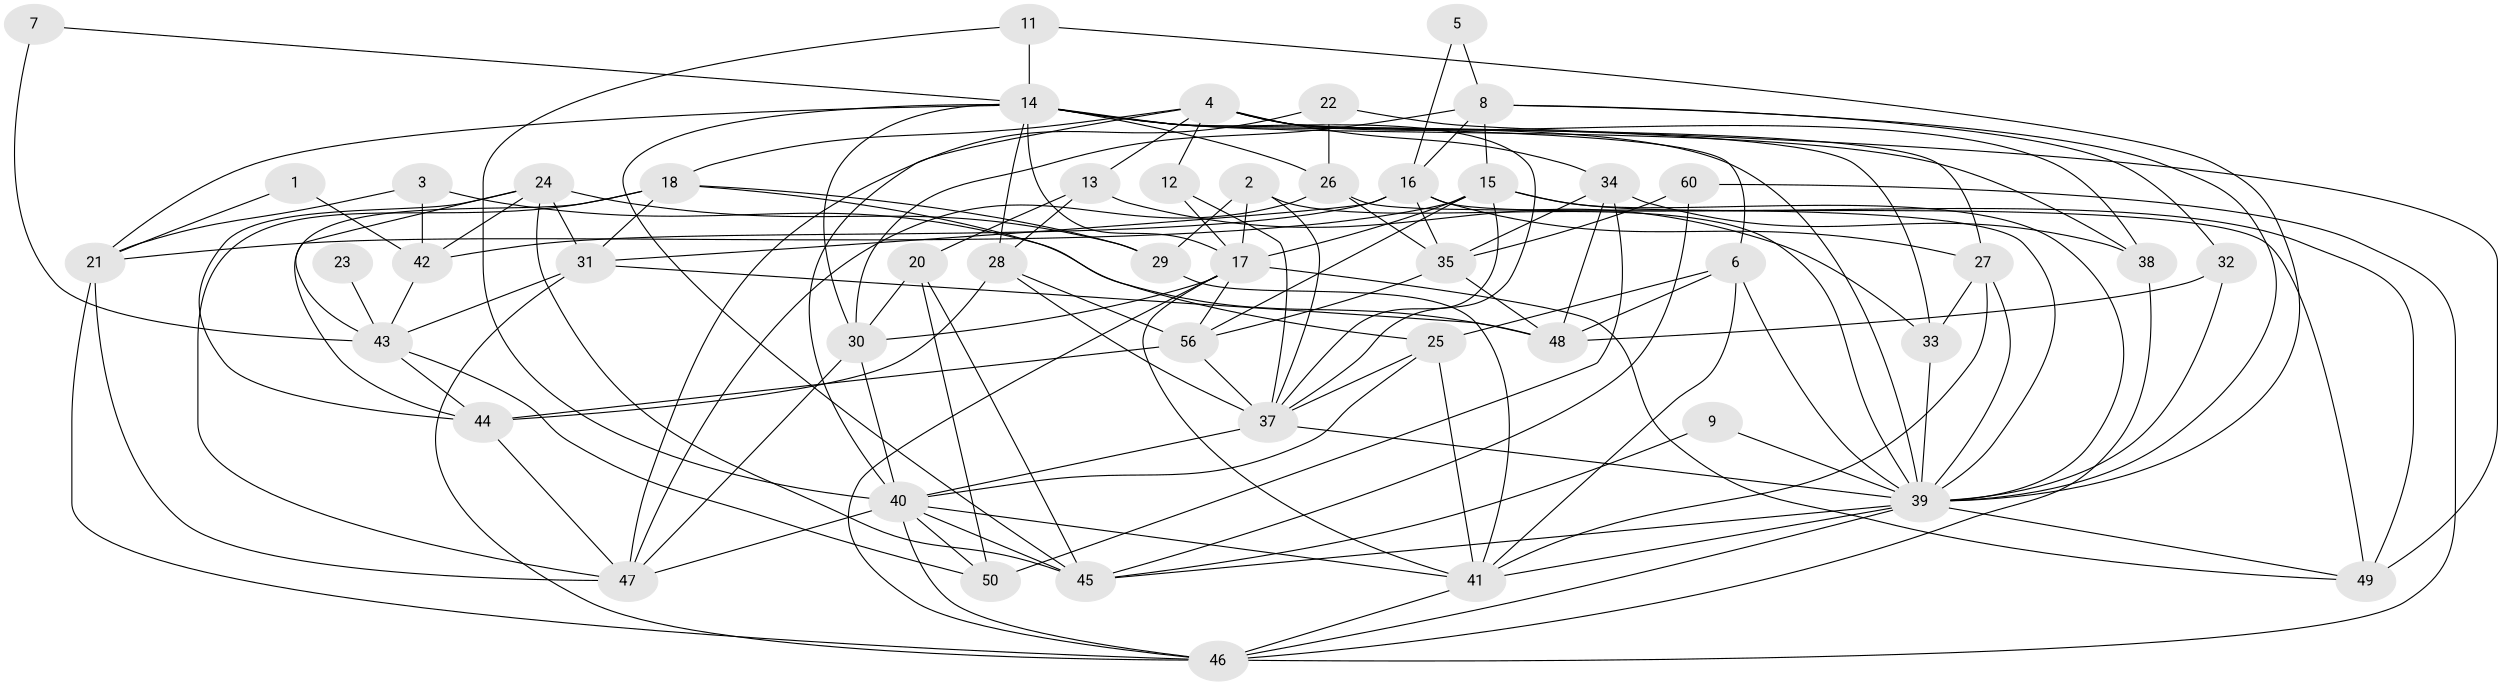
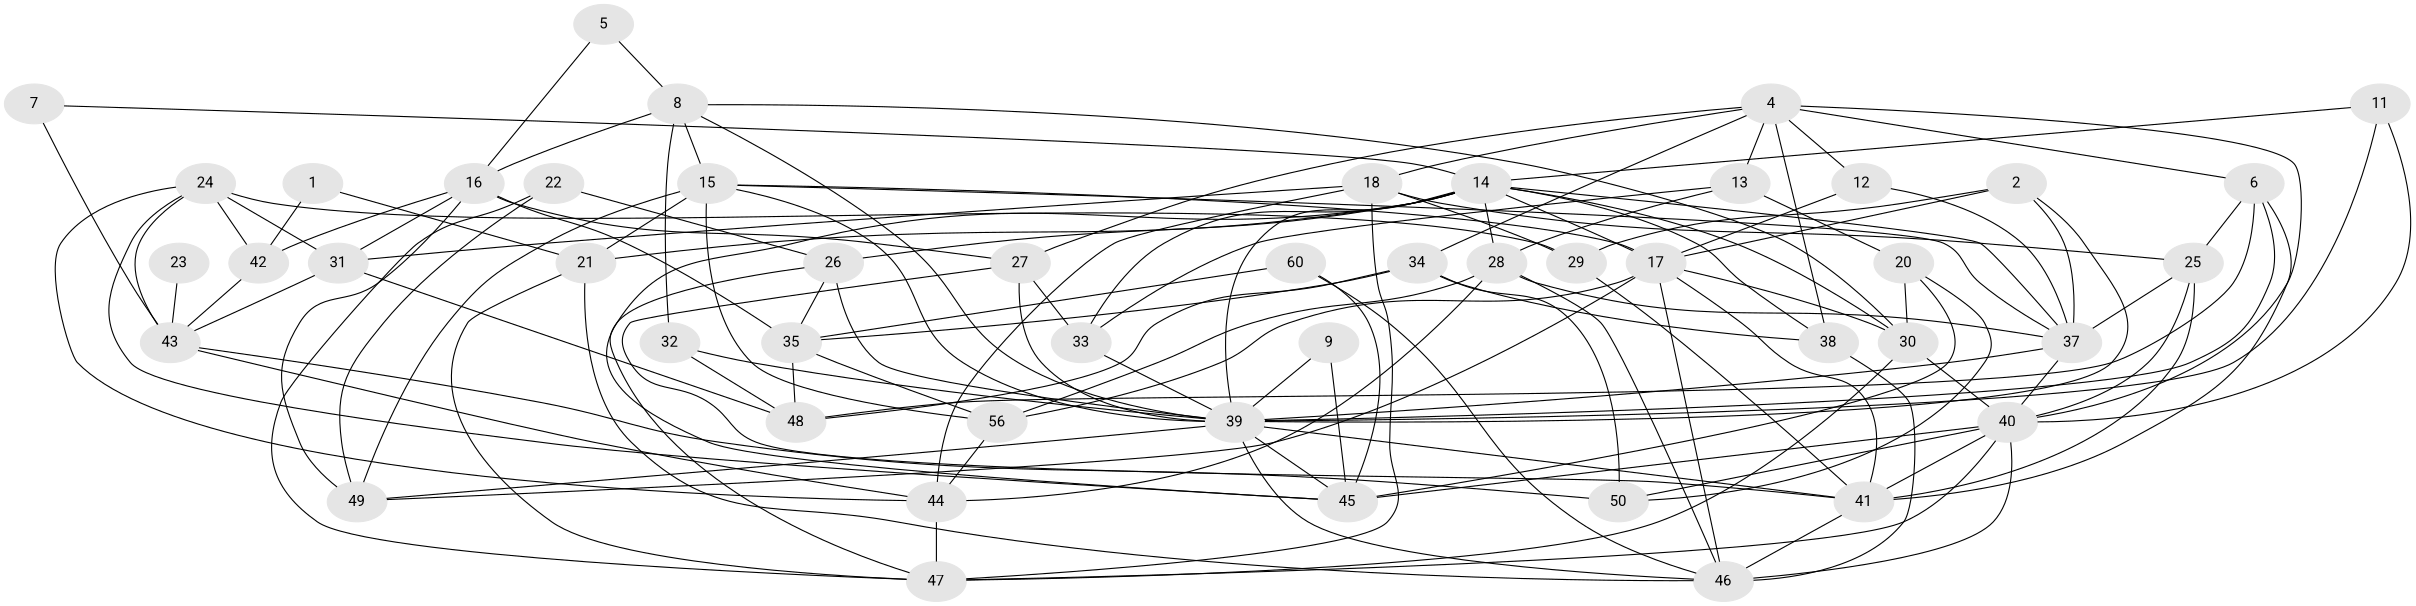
(422, 184) -> none
(1228, 382) -> none
(664, 624) -> (1634, 382)
